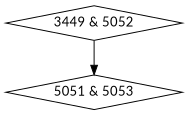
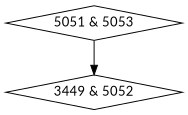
(94, 53) -> (94, 53)
